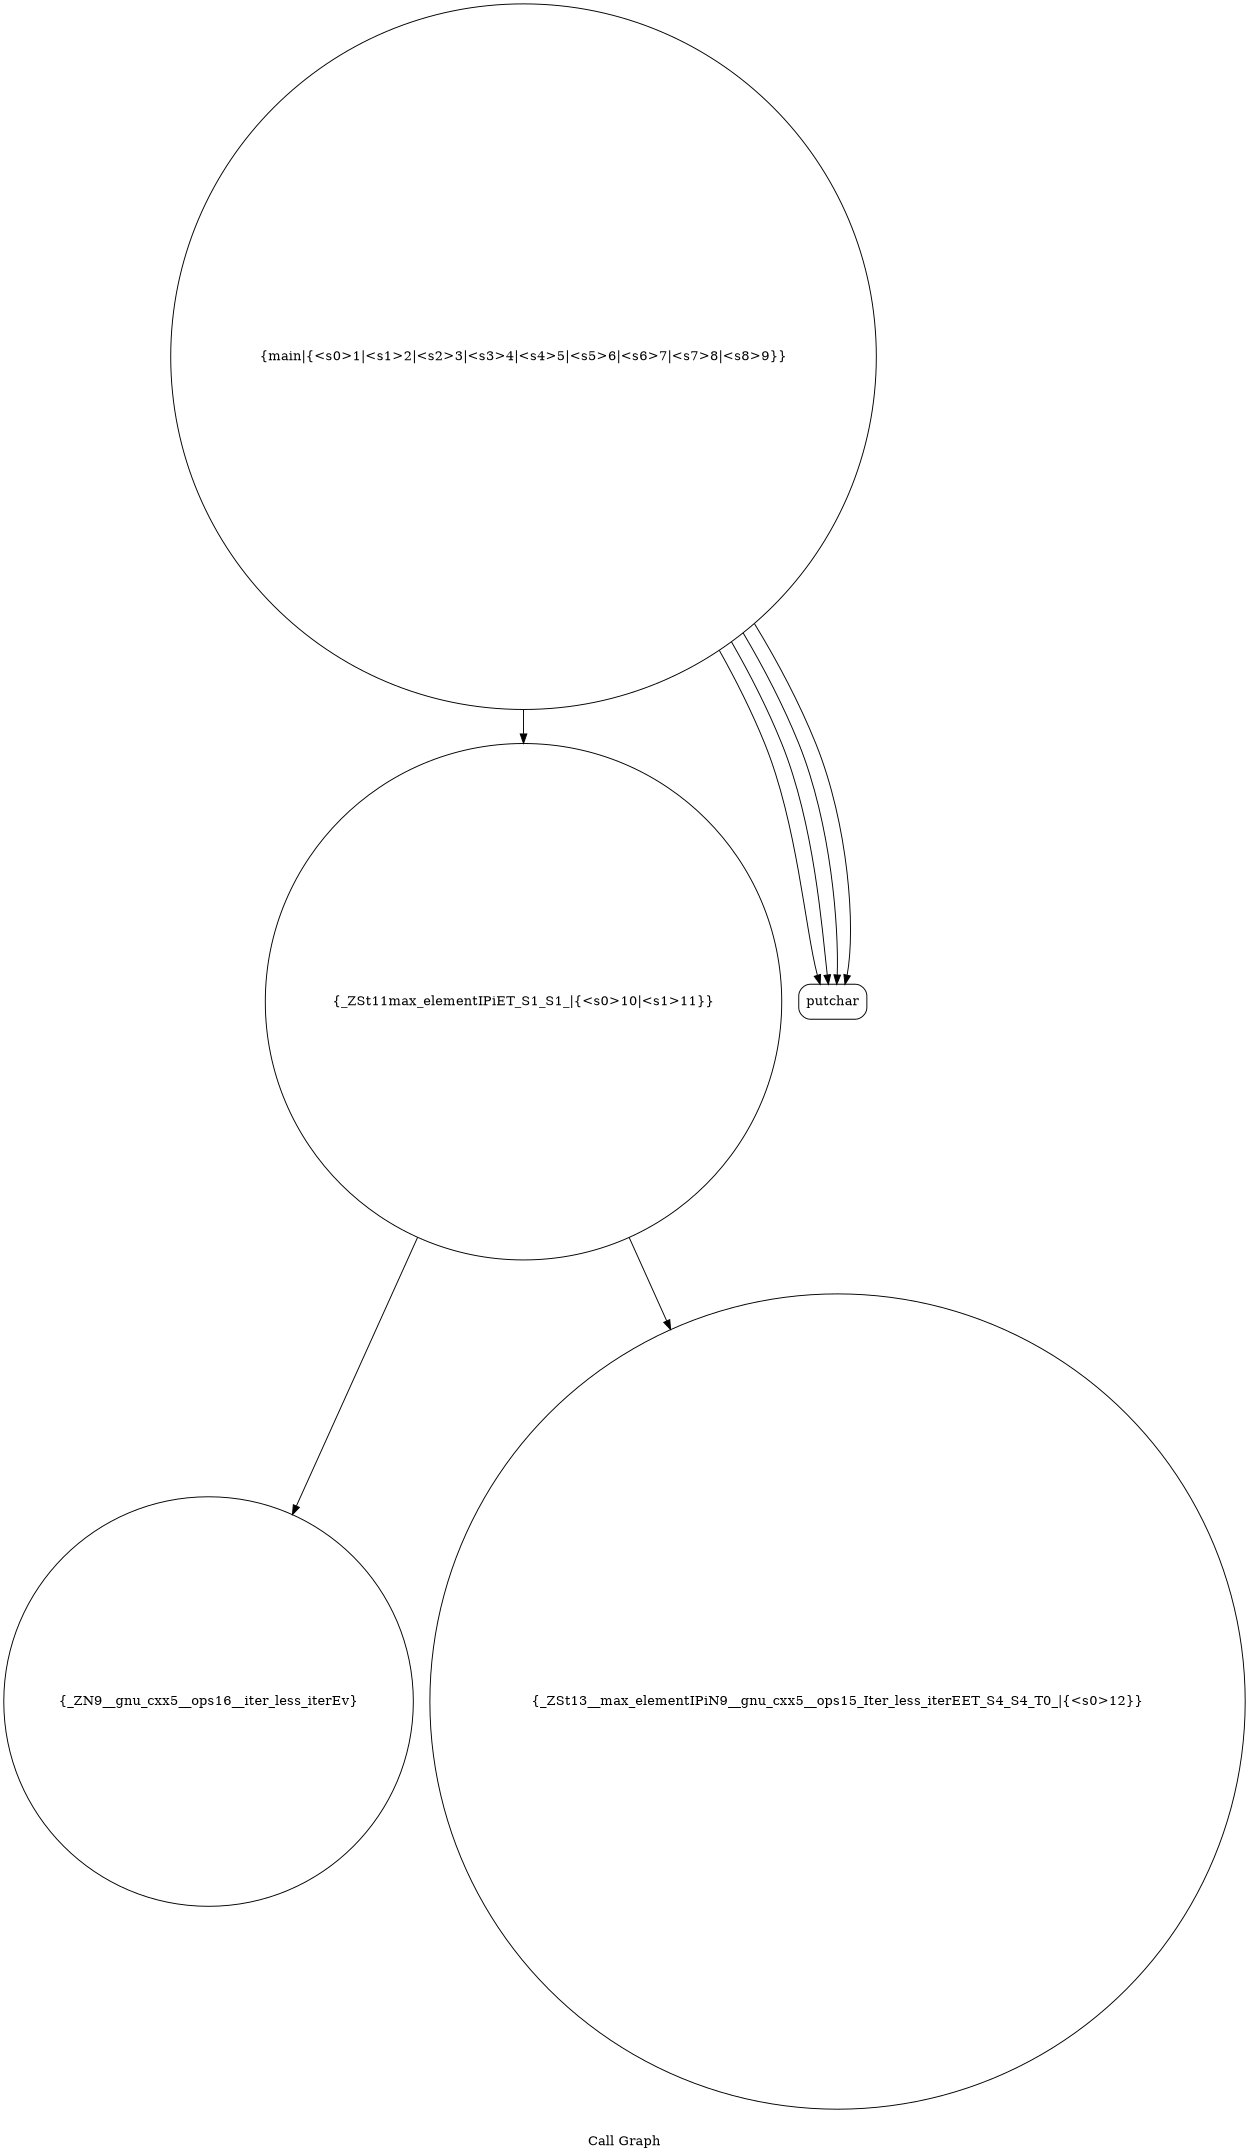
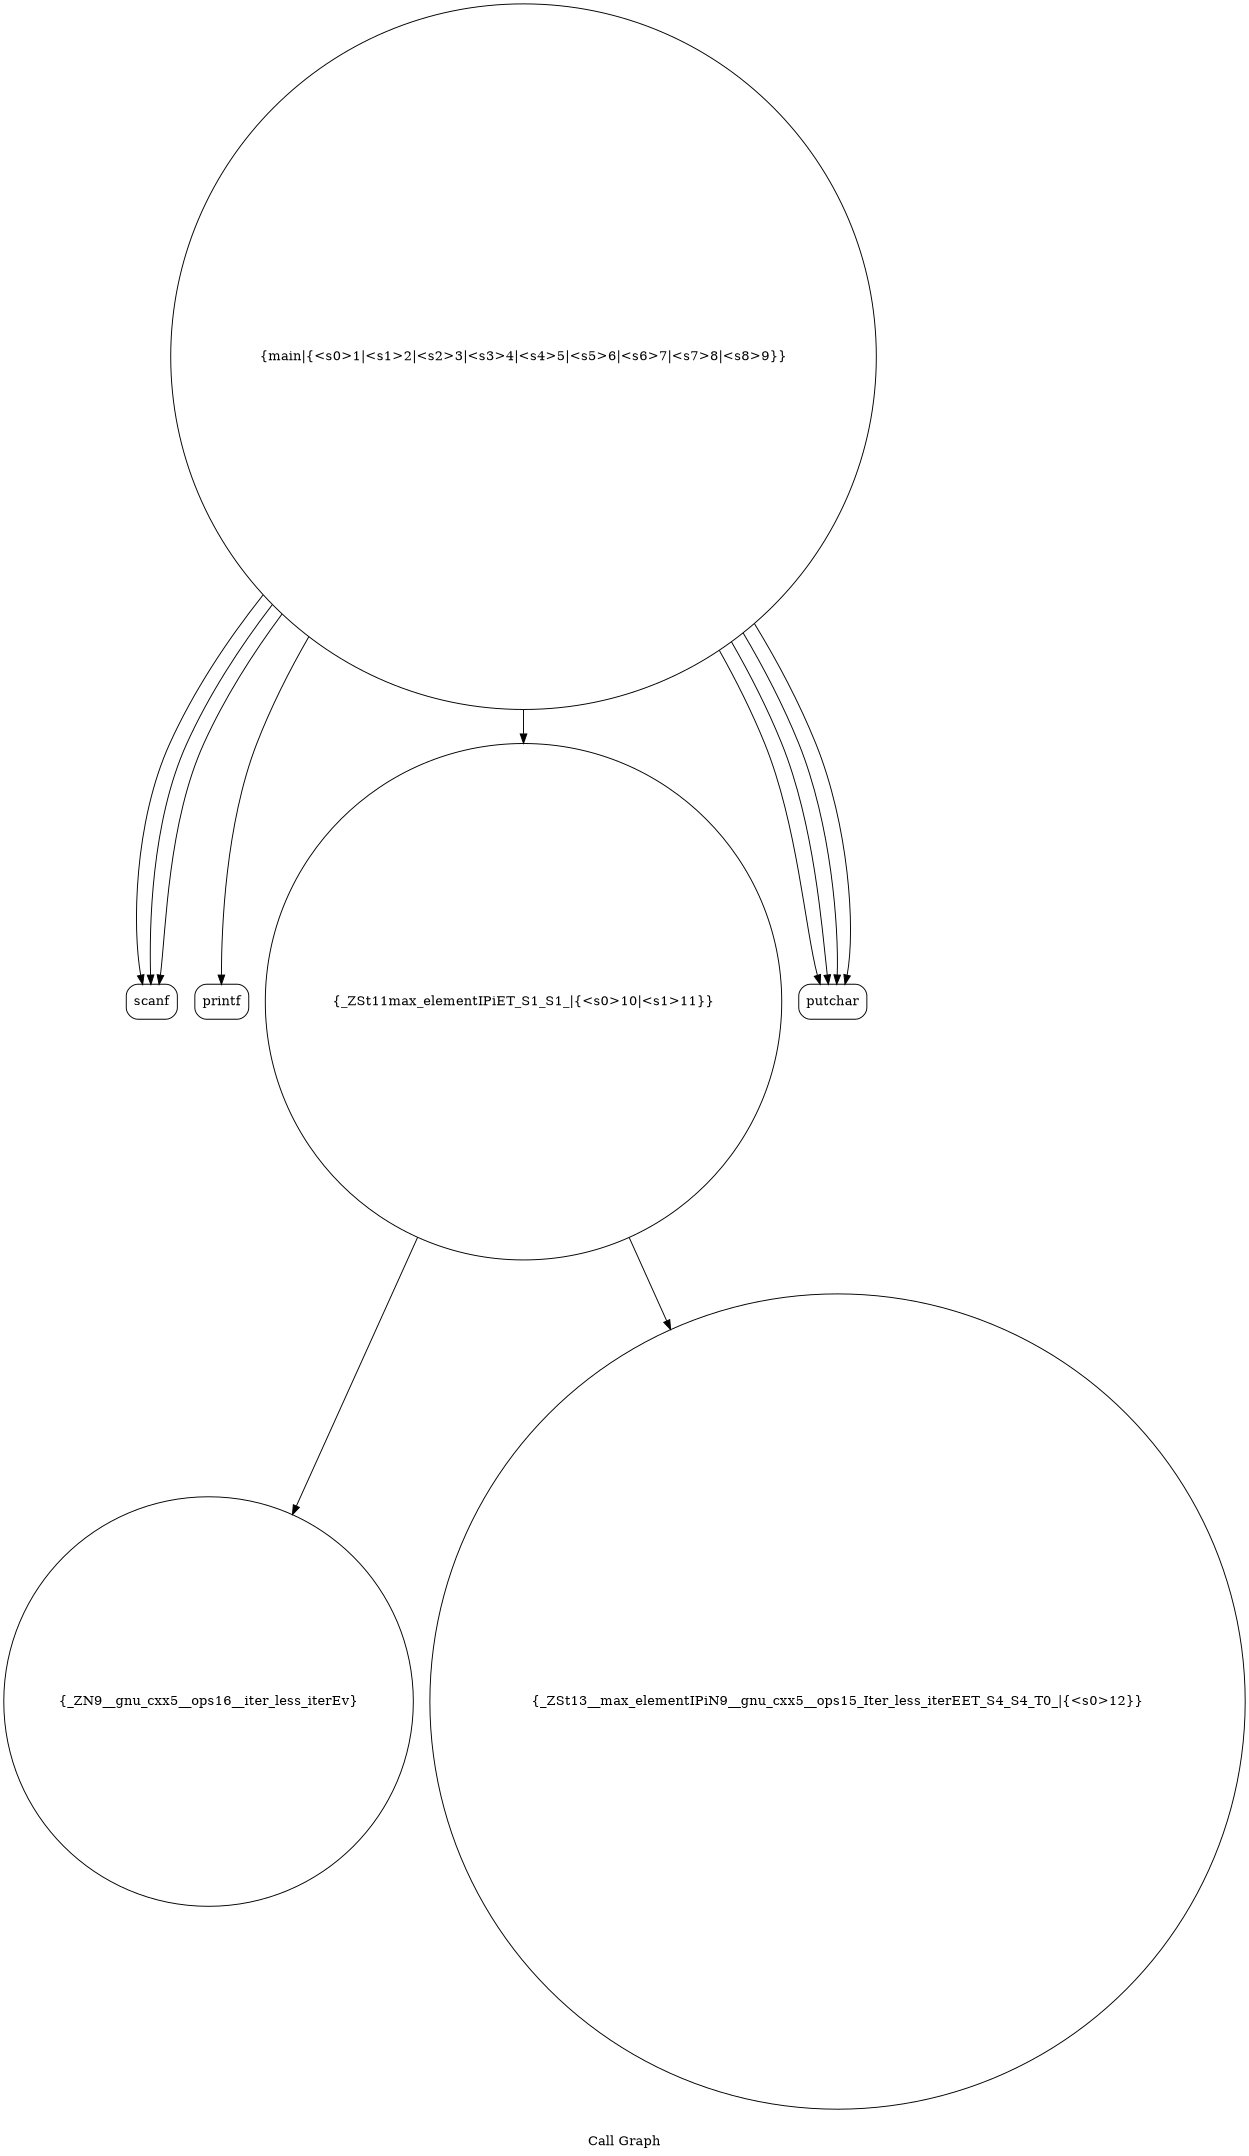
none -> (152, 1002)
none -> (222, 1002)
